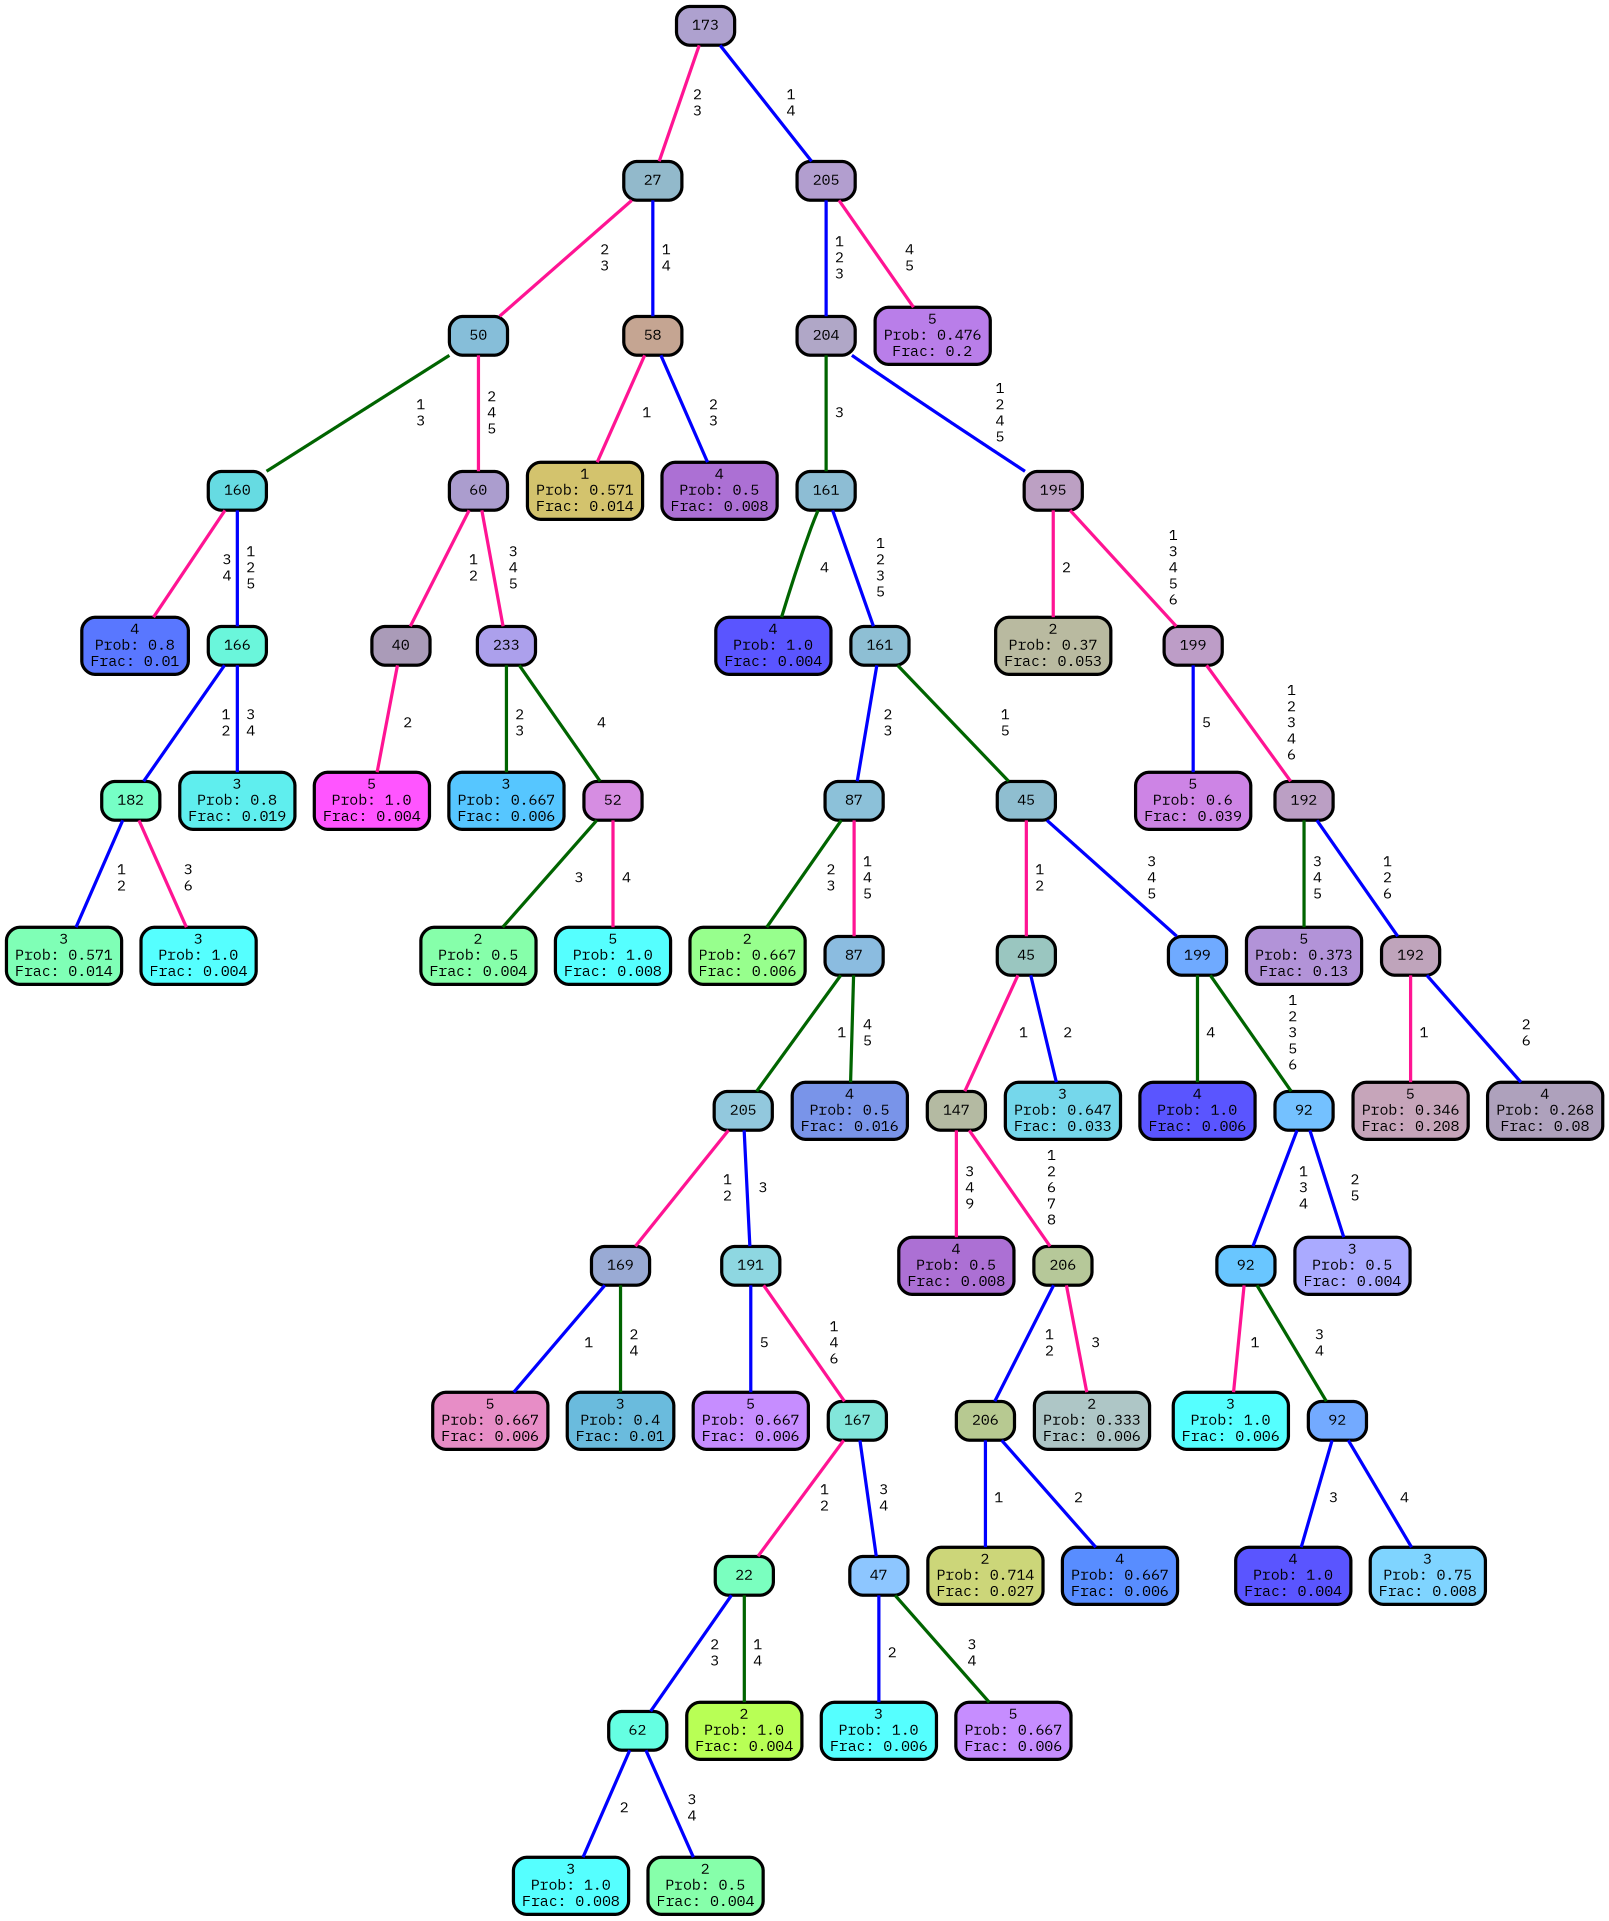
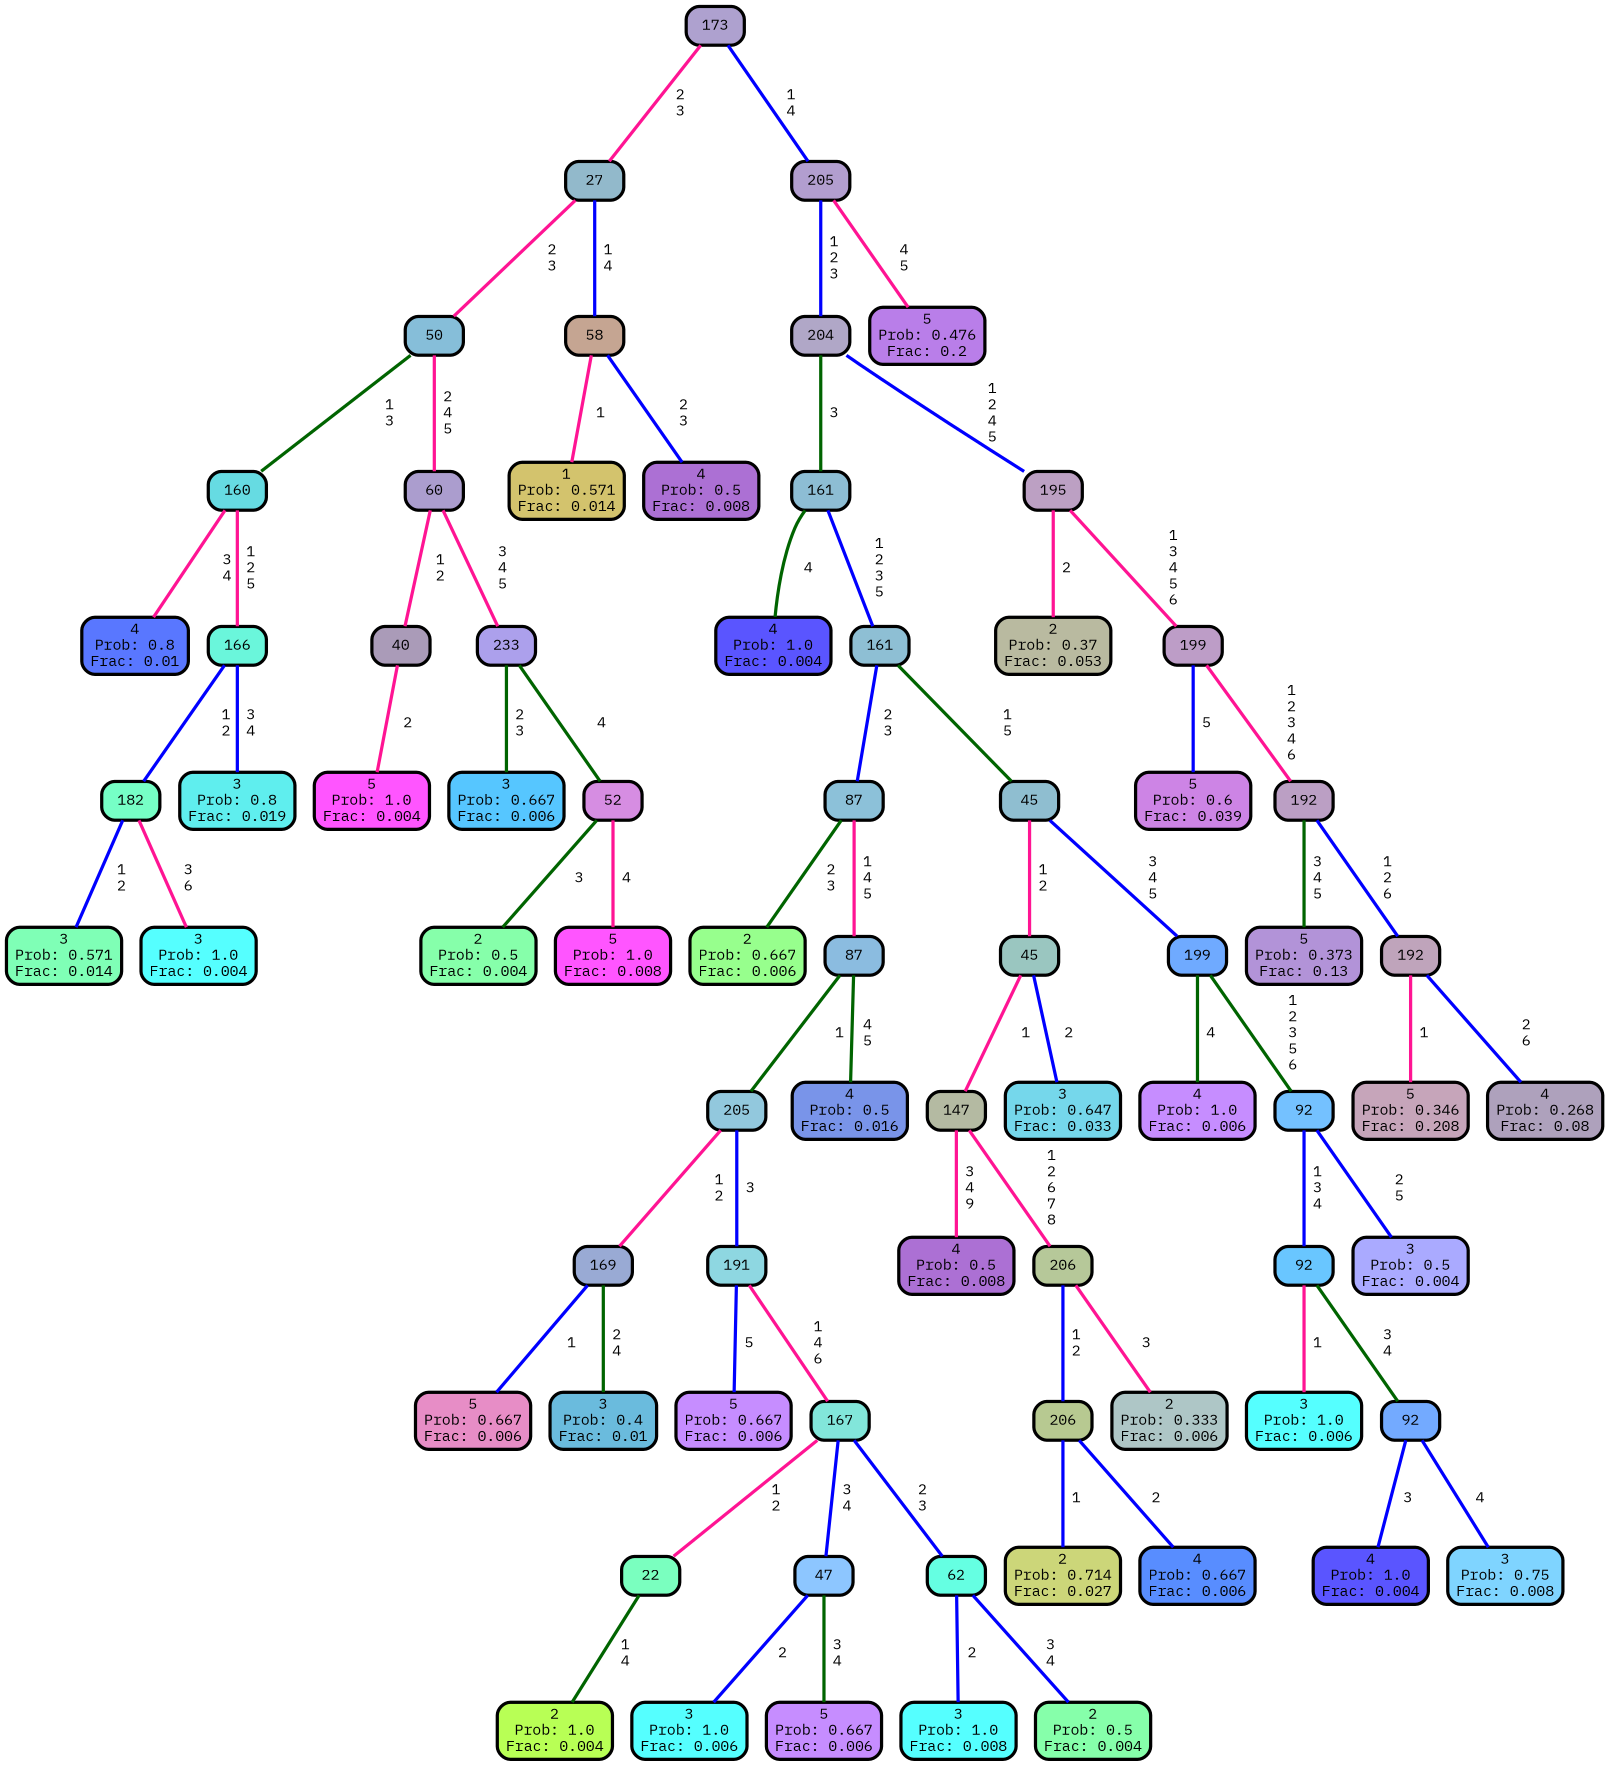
(237, 568) -> (237, 568)
(613, 956) -> (613, 956)
(1197, 1111) -> (1197, 1111)
(691, 1653) -> (898, 1498)
